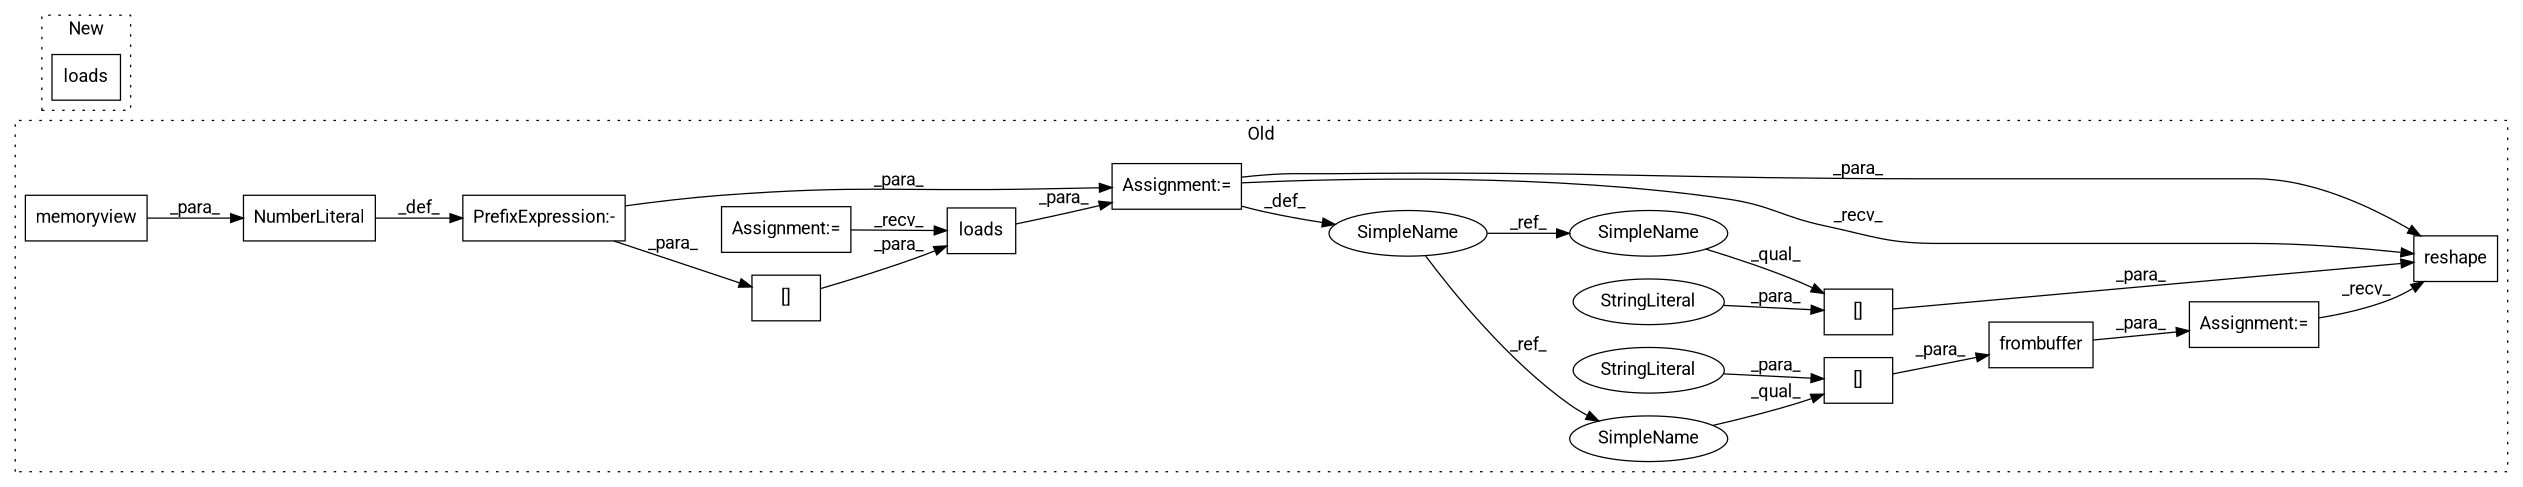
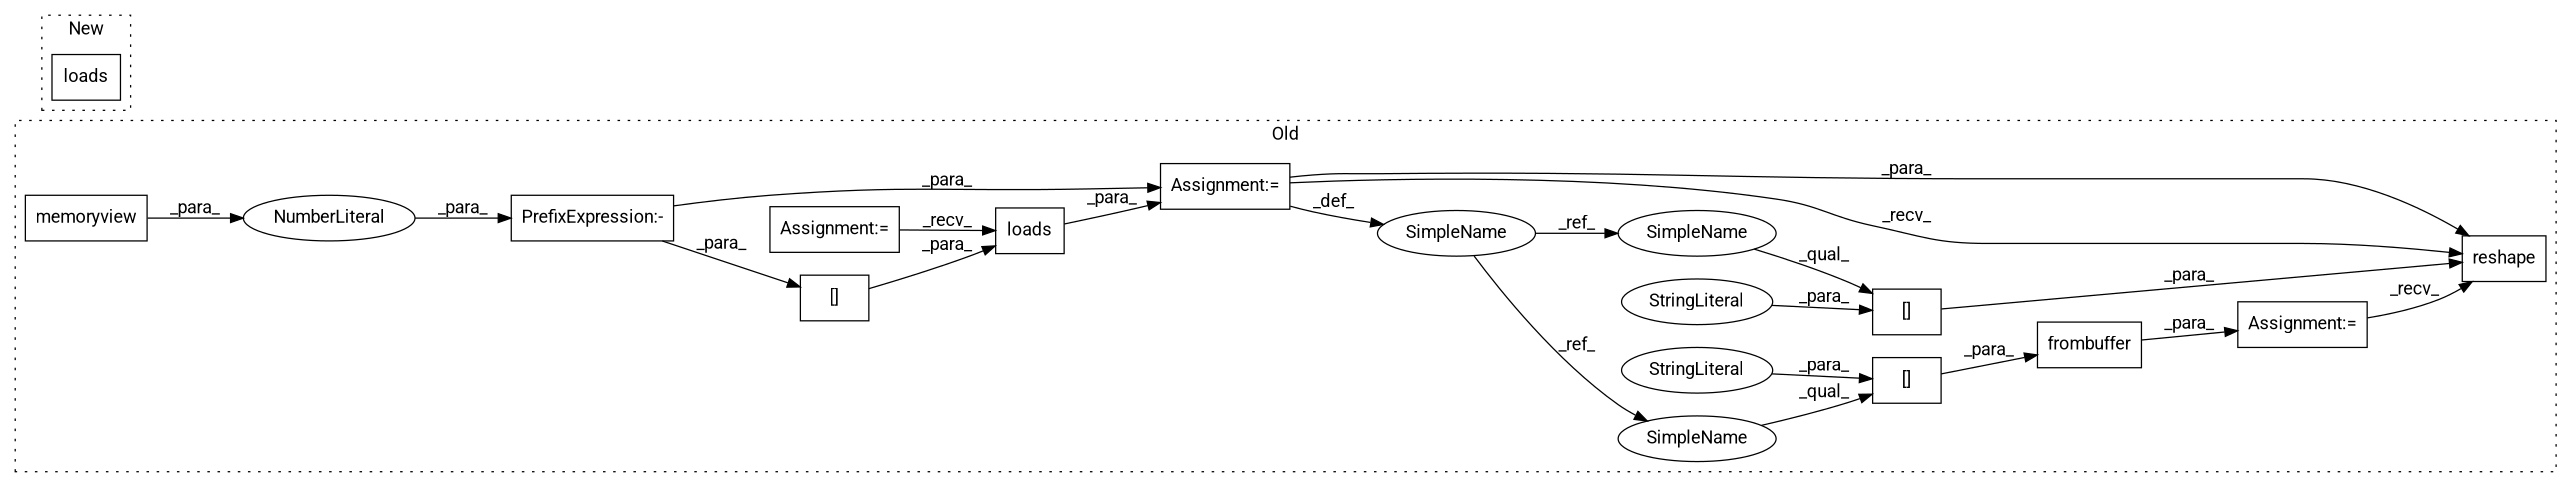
(419, 209) -> (463, 209)
(309, 218) -> (329, 218)
